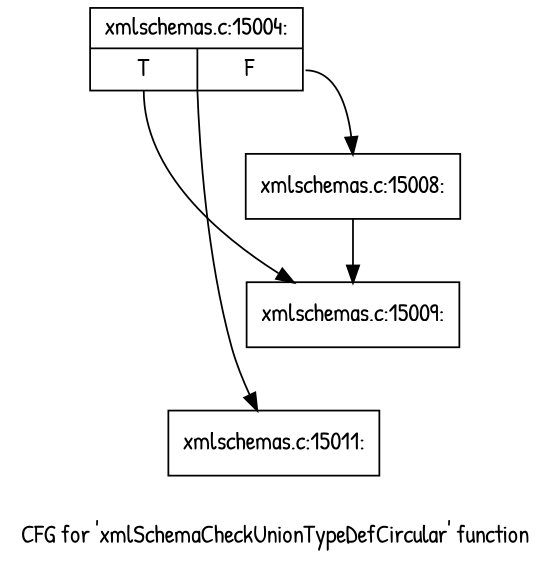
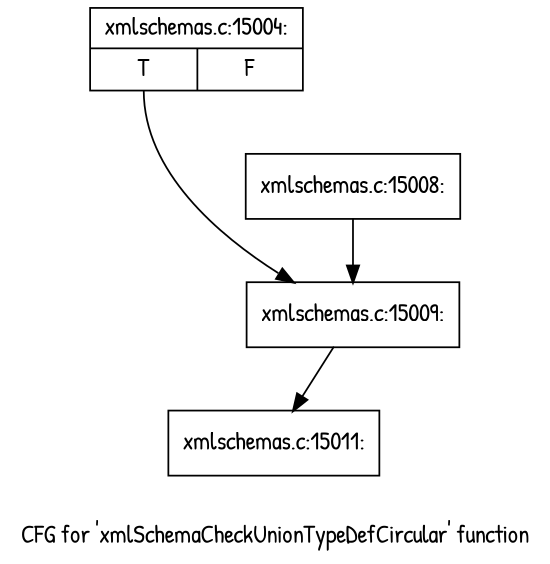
(340, 95) -> none
(211, 245) -> (318, 372)
